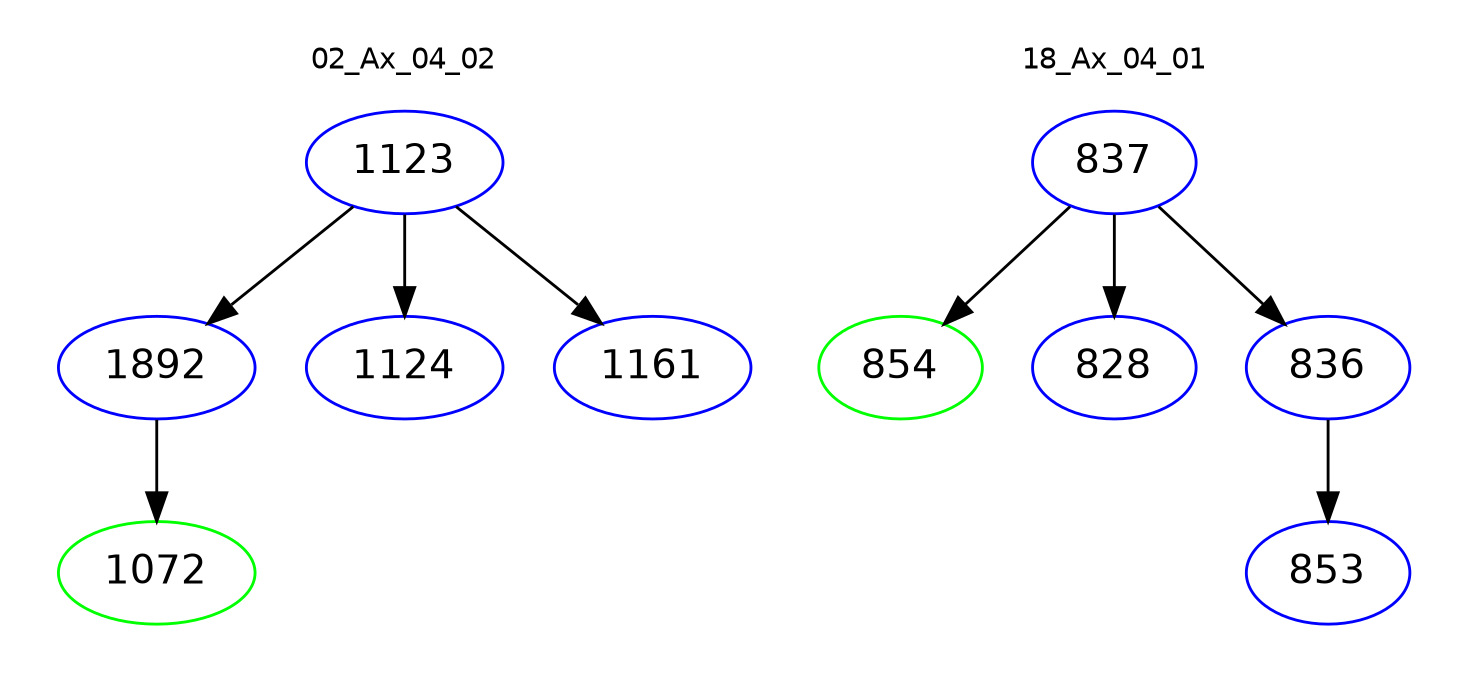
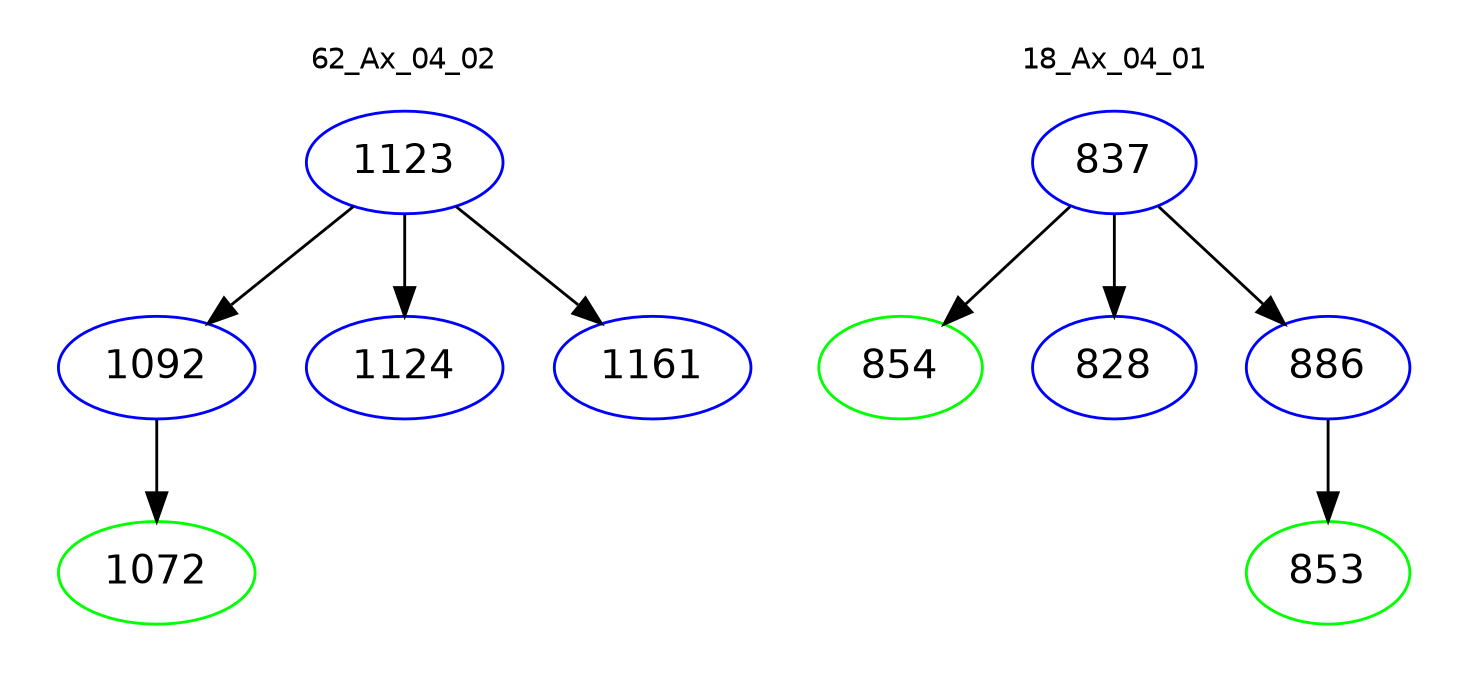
(403, 61) -> (403, 61)
(157, 368) -> (157, 368)
(1328, 368) -> (1328, 368)
(1328, 573) -> (1328, 573)
